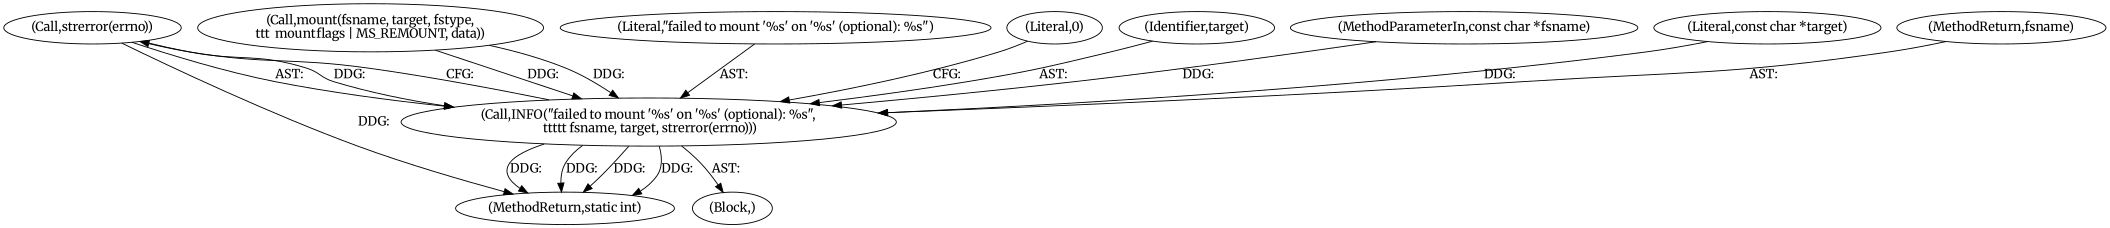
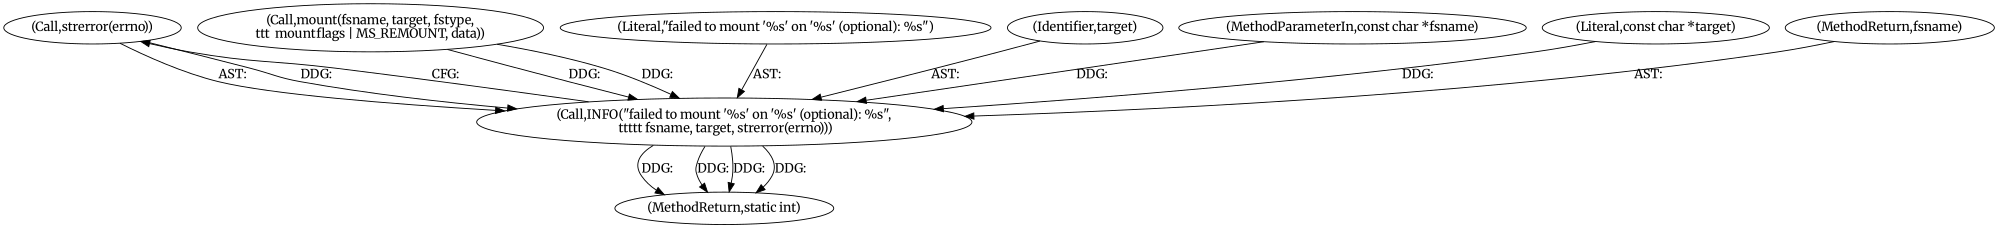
(1055, 28) -> none
(309, 127) -> none
(732, 208) -> none
